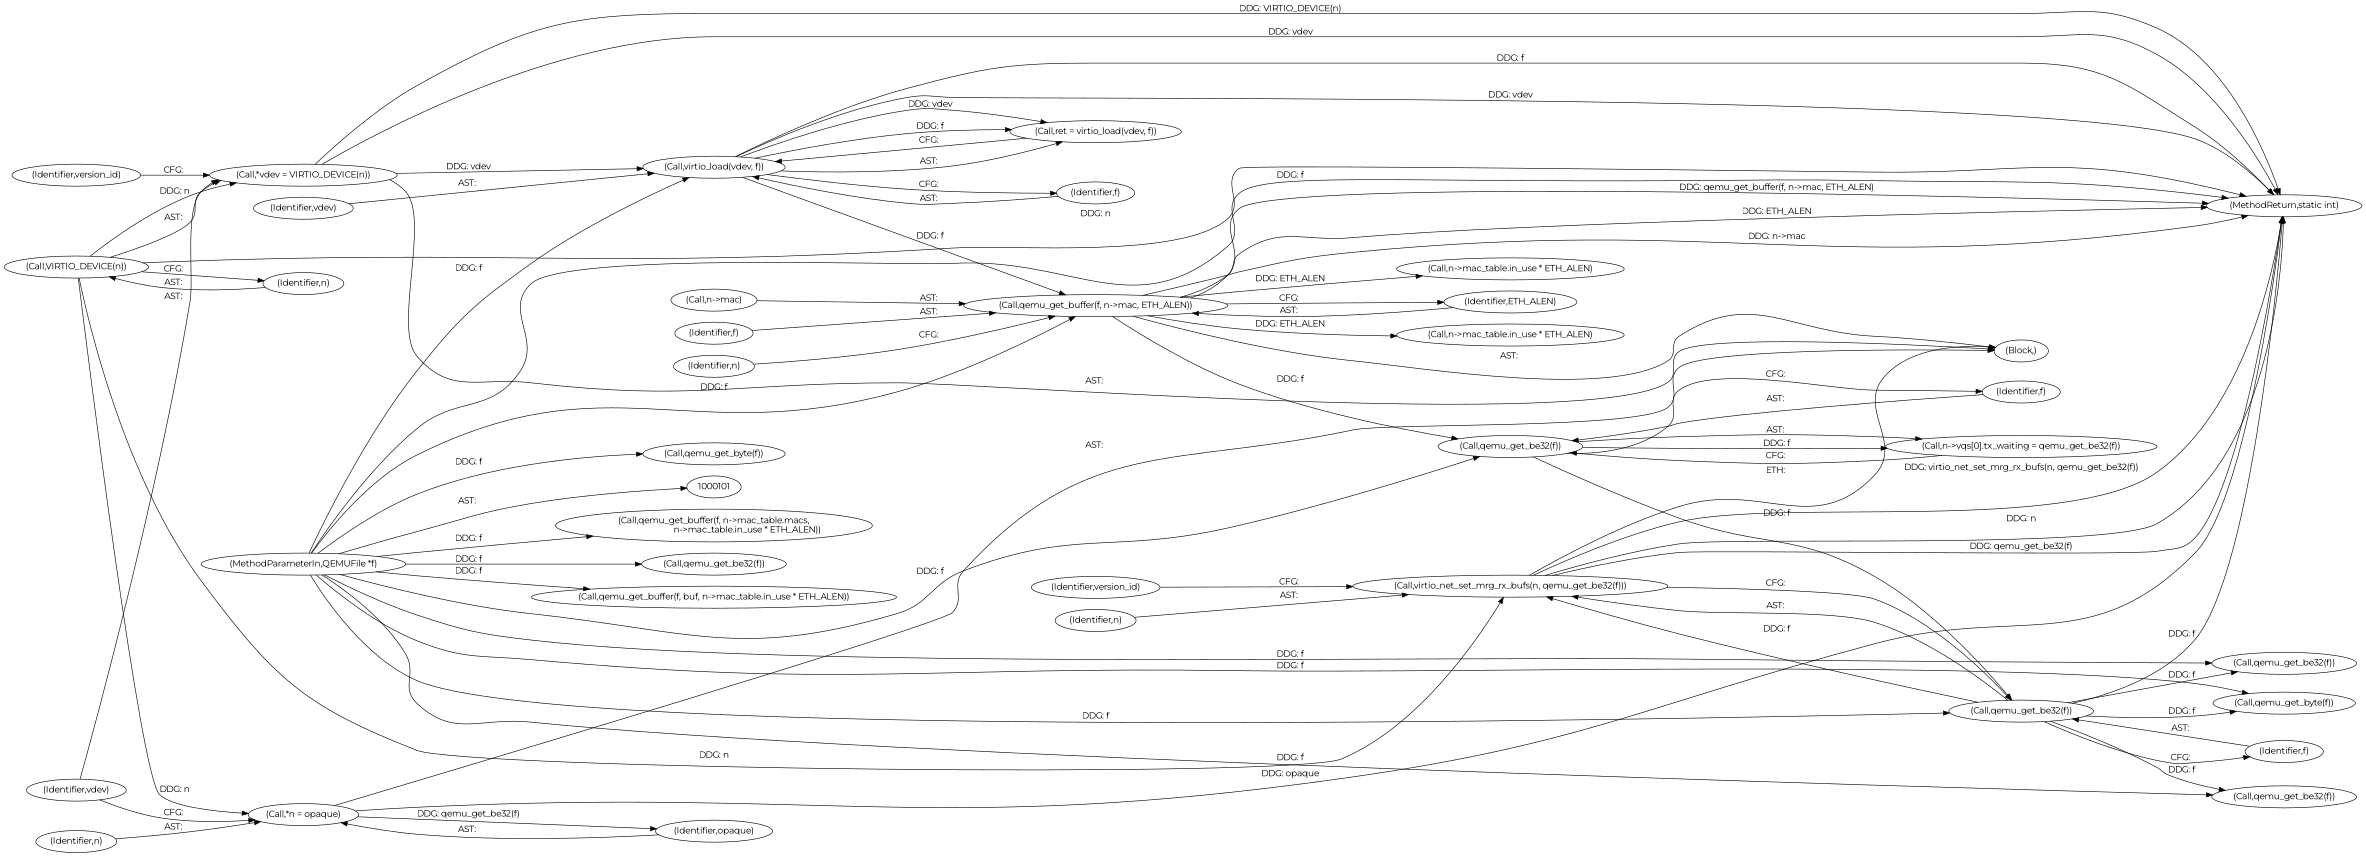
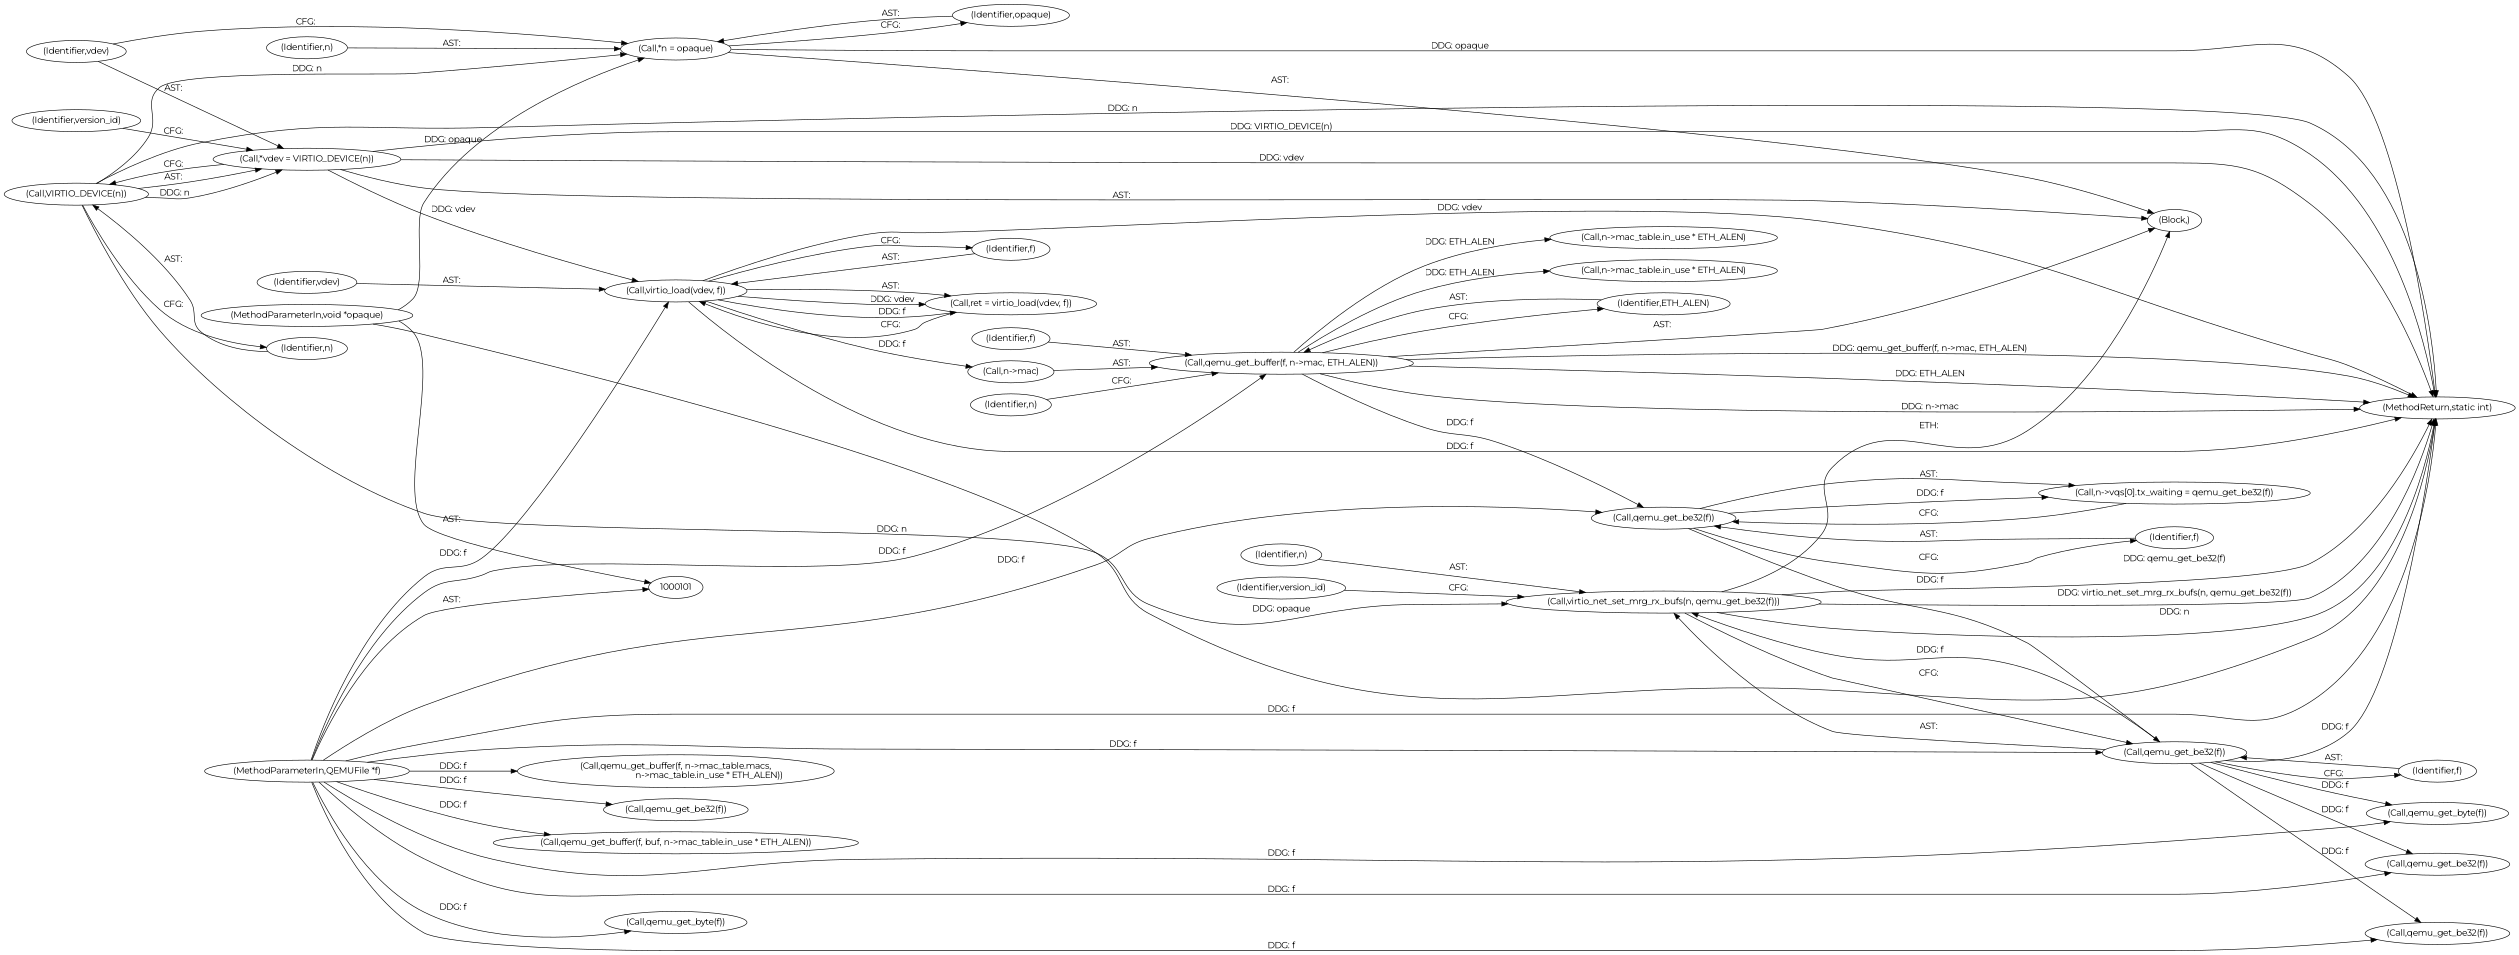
none -> (169, 171)
(901, 235) -> (834, 340)
none -> (307, 315)
(468, 814) -> (892, 25)
